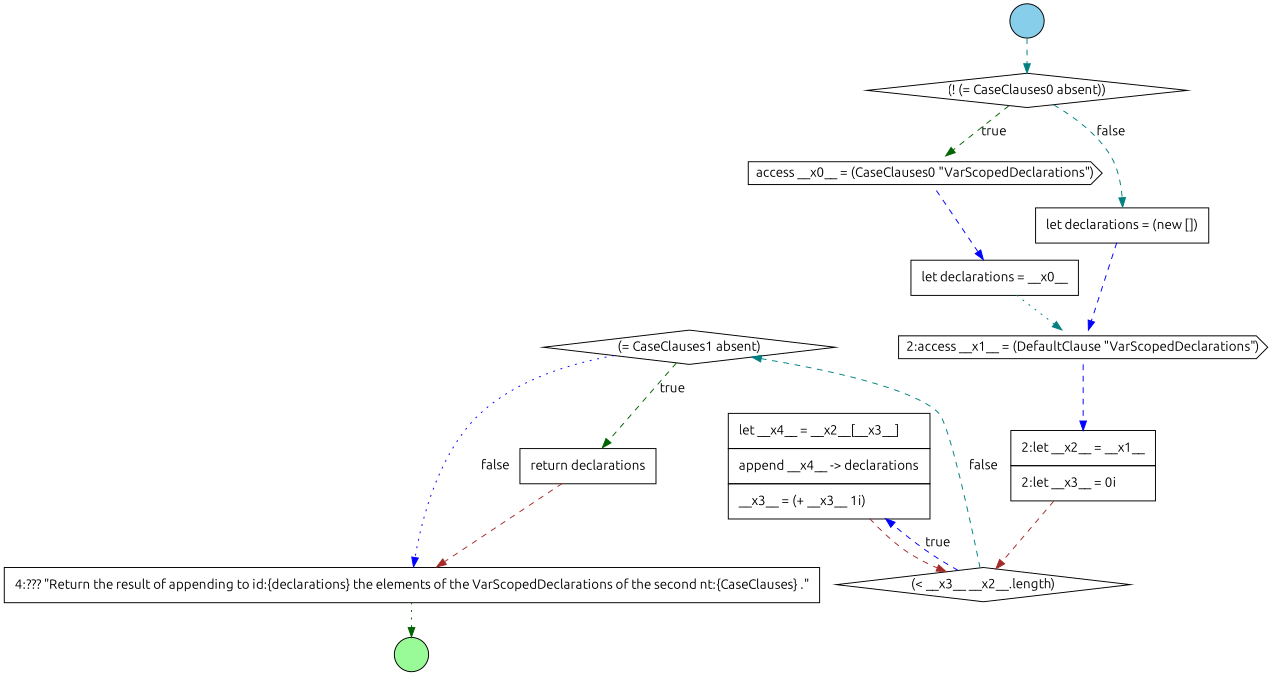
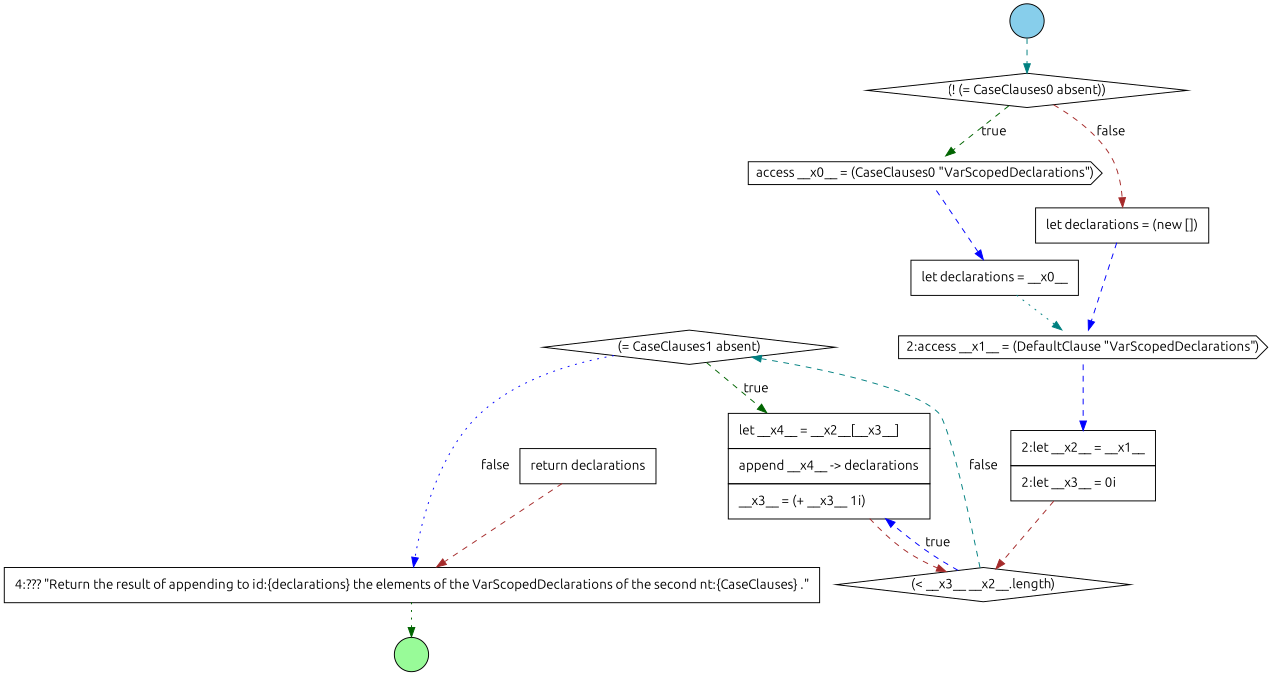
(1101, 142) -> (1101, 142)
(643, 402) -> (733, 385)
